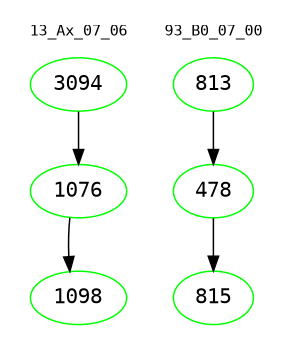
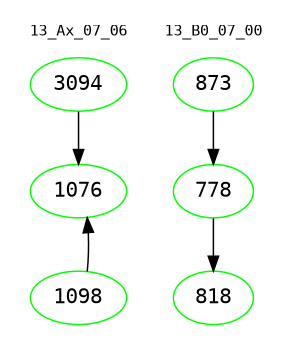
(214, 32) -> (214, 32)
(213, 84) -> (213, 84)
(213, 191) -> (213, 191)
(69, 237) -> (88, 252)
(213, 298) -> (213, 298)
